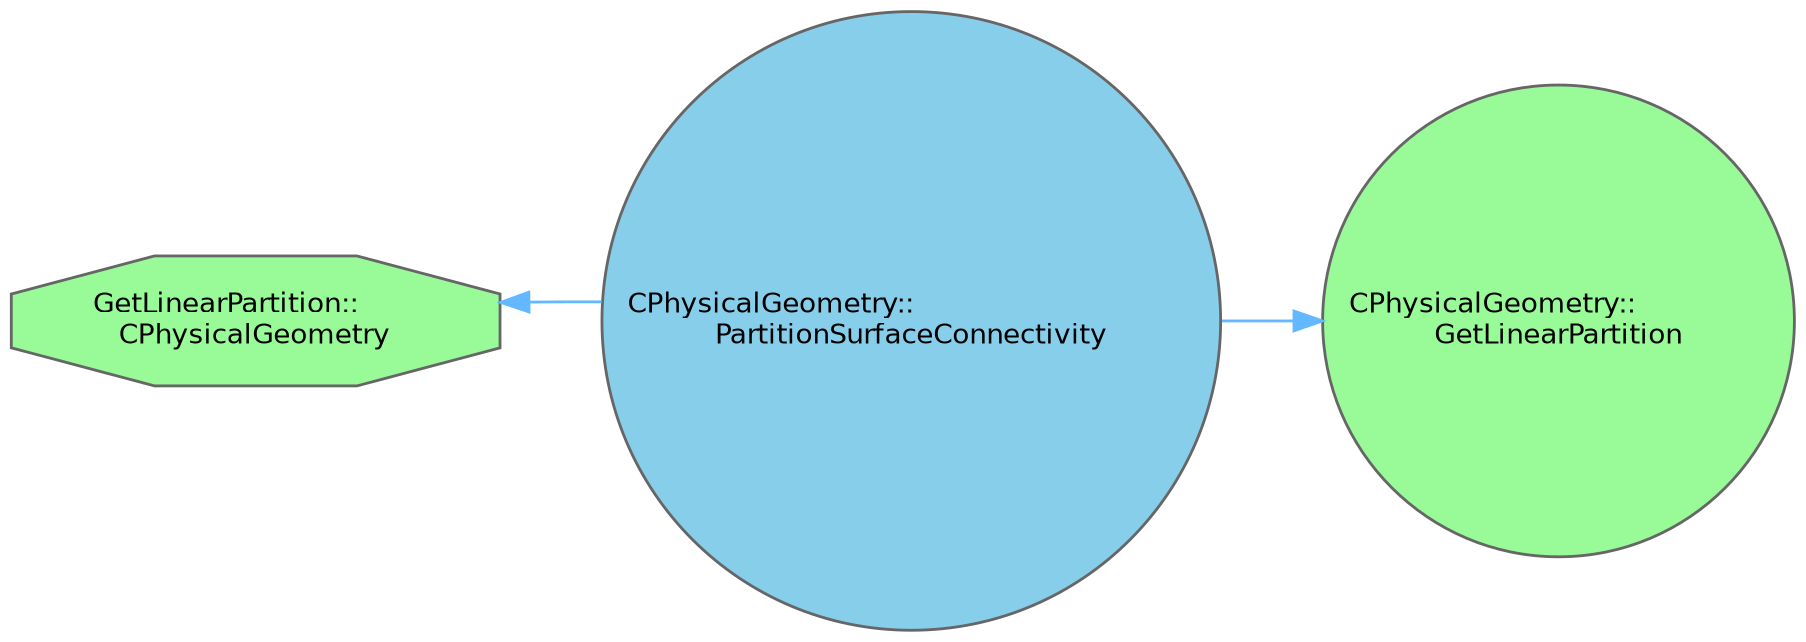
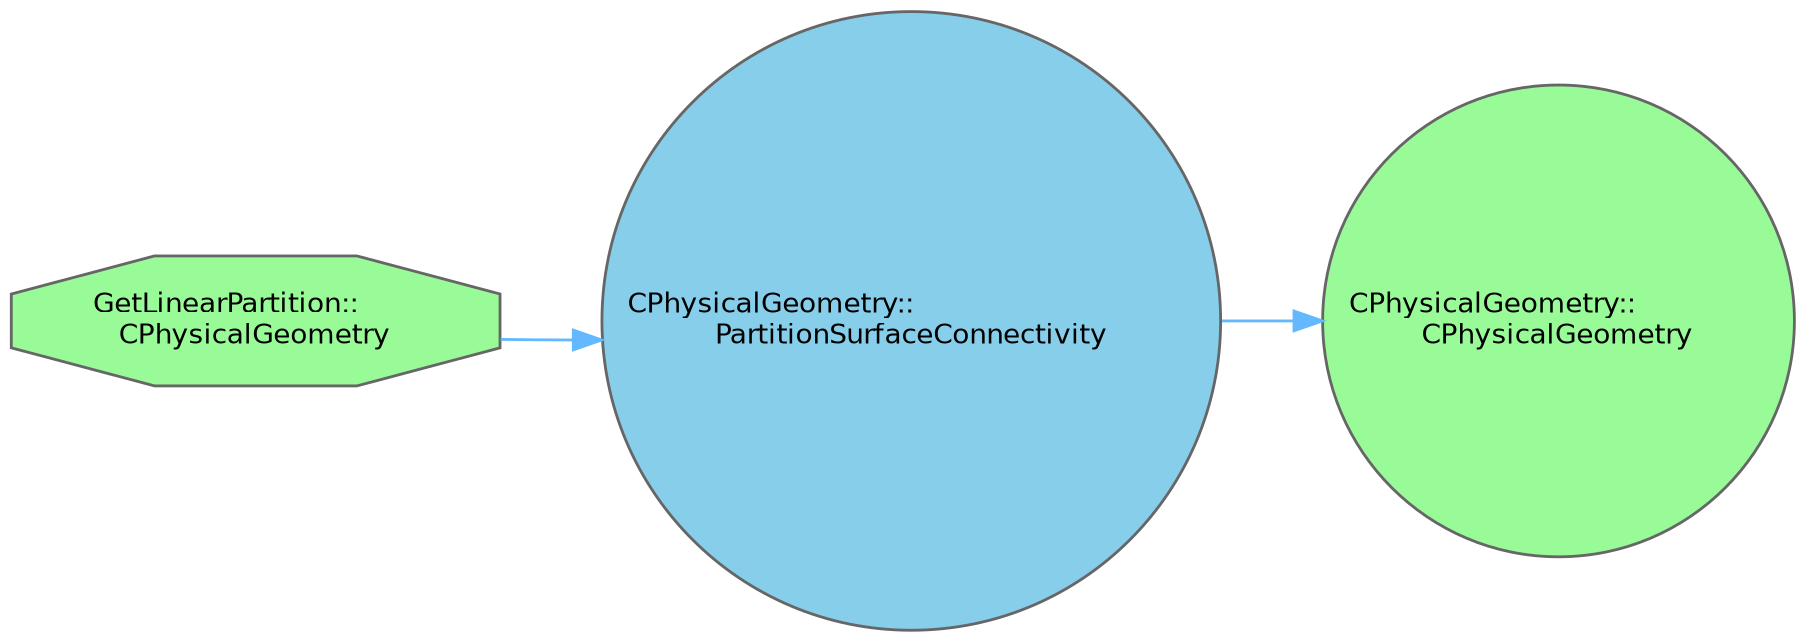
(566, 302) -> (537, 340)
(1559, 321) -> (1559, 321)
